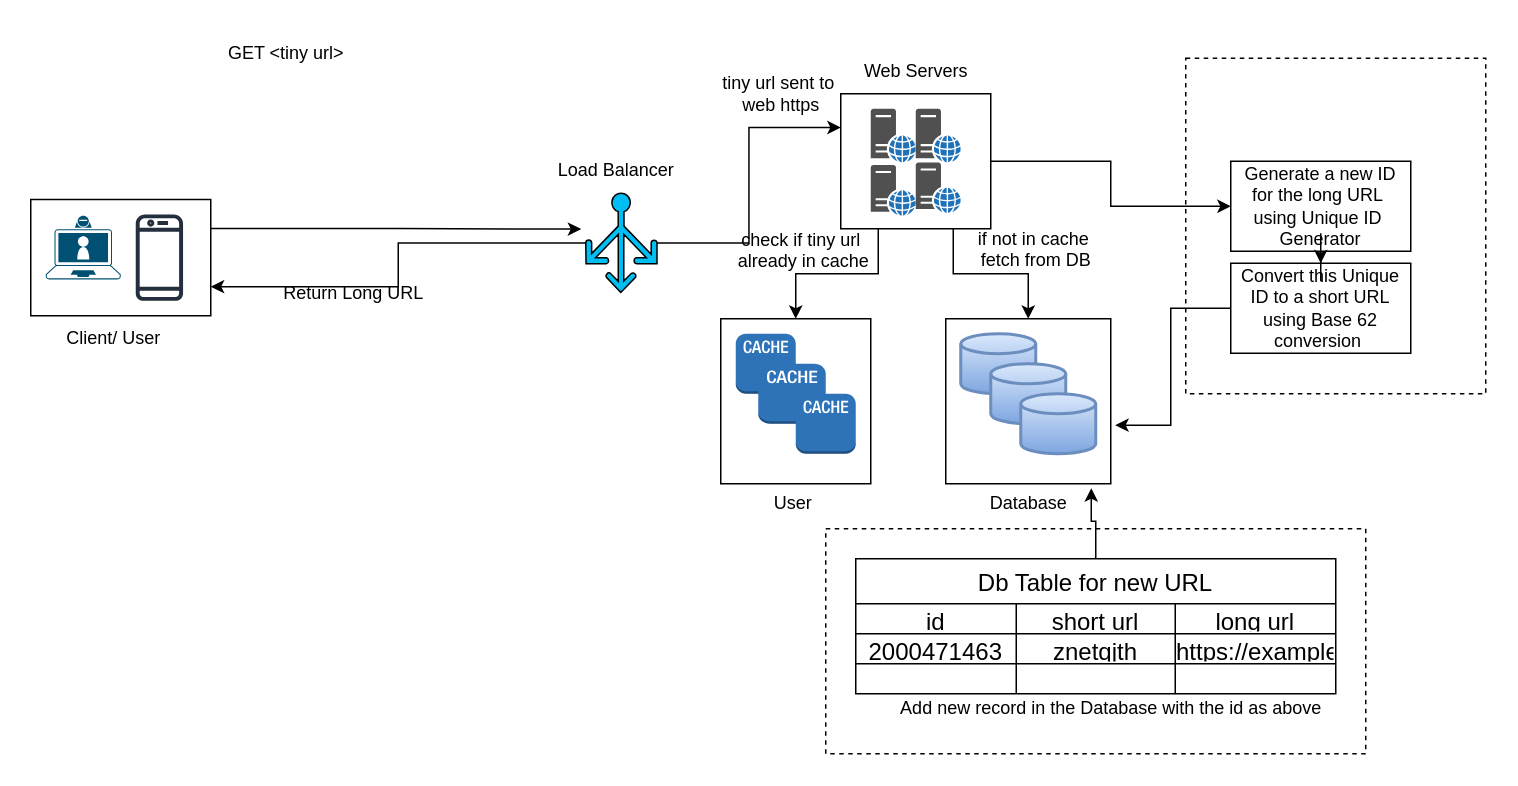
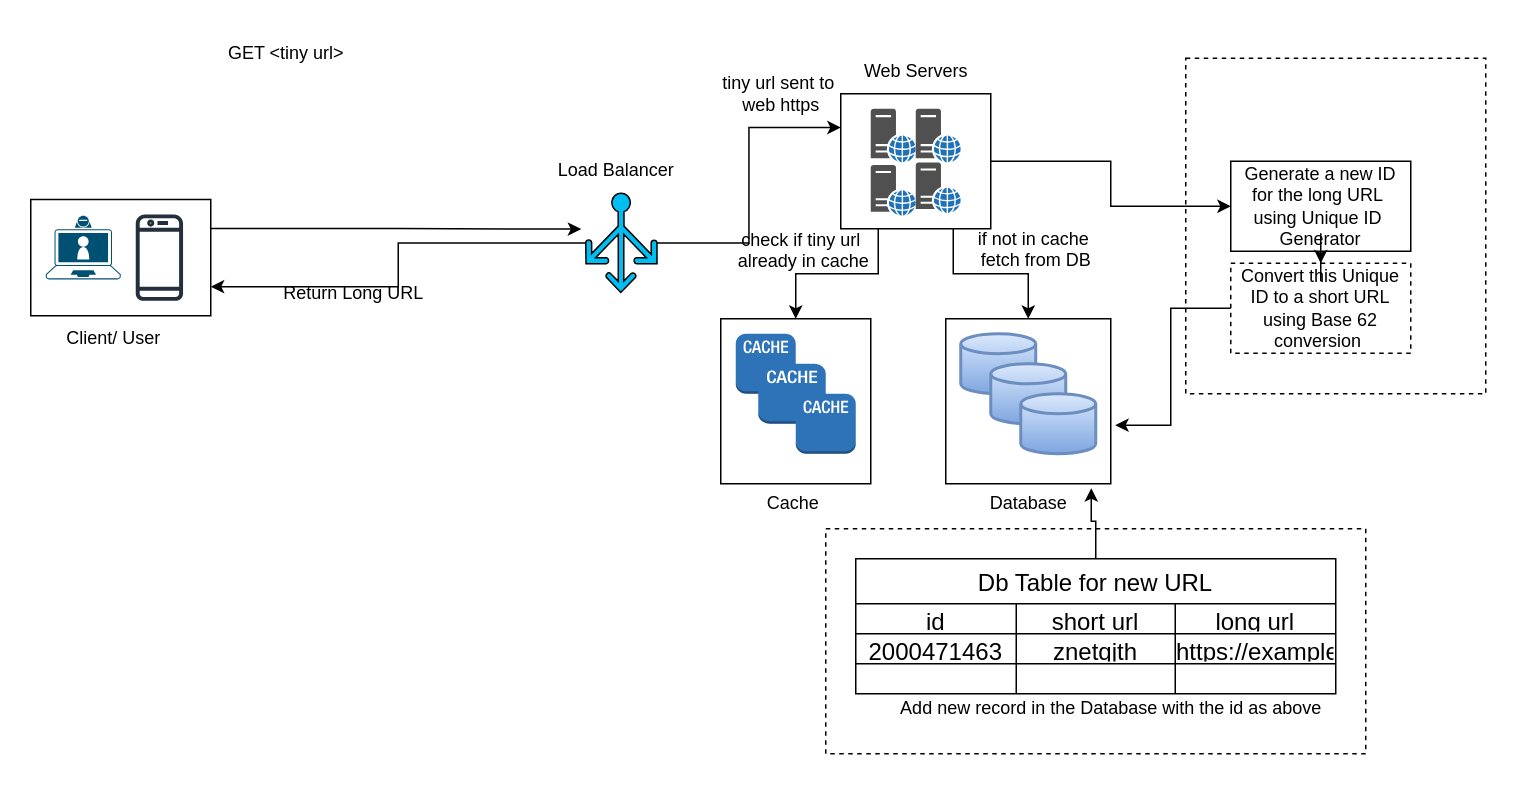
(1321, 308) -> (1321, 308)
(794, 503) -> (794, 503)
